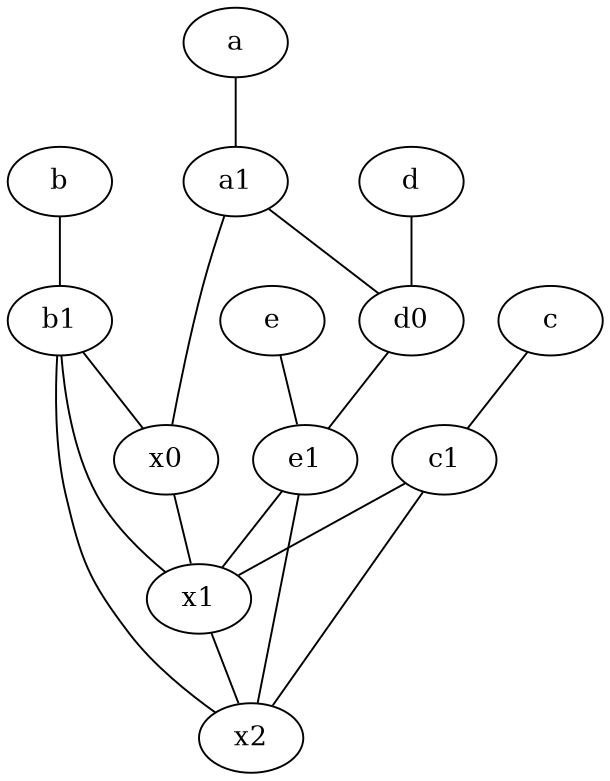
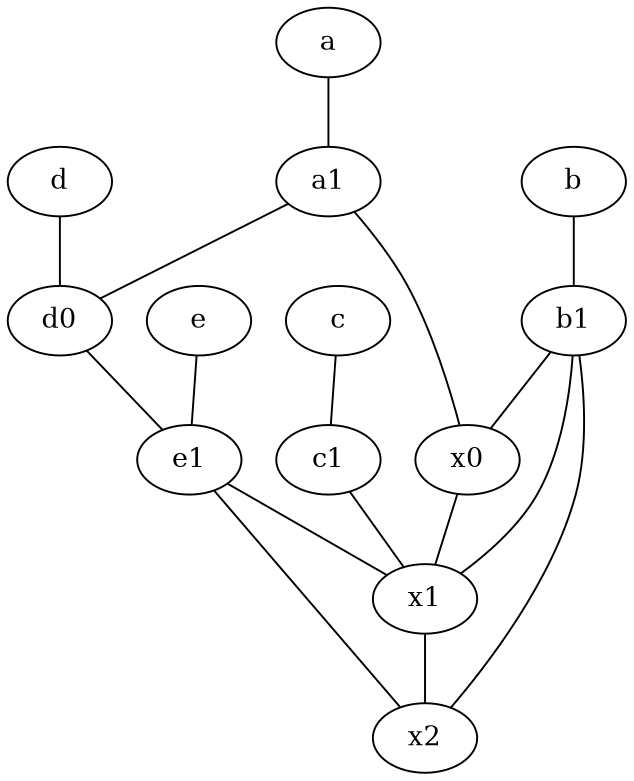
(348, 599) -> none
